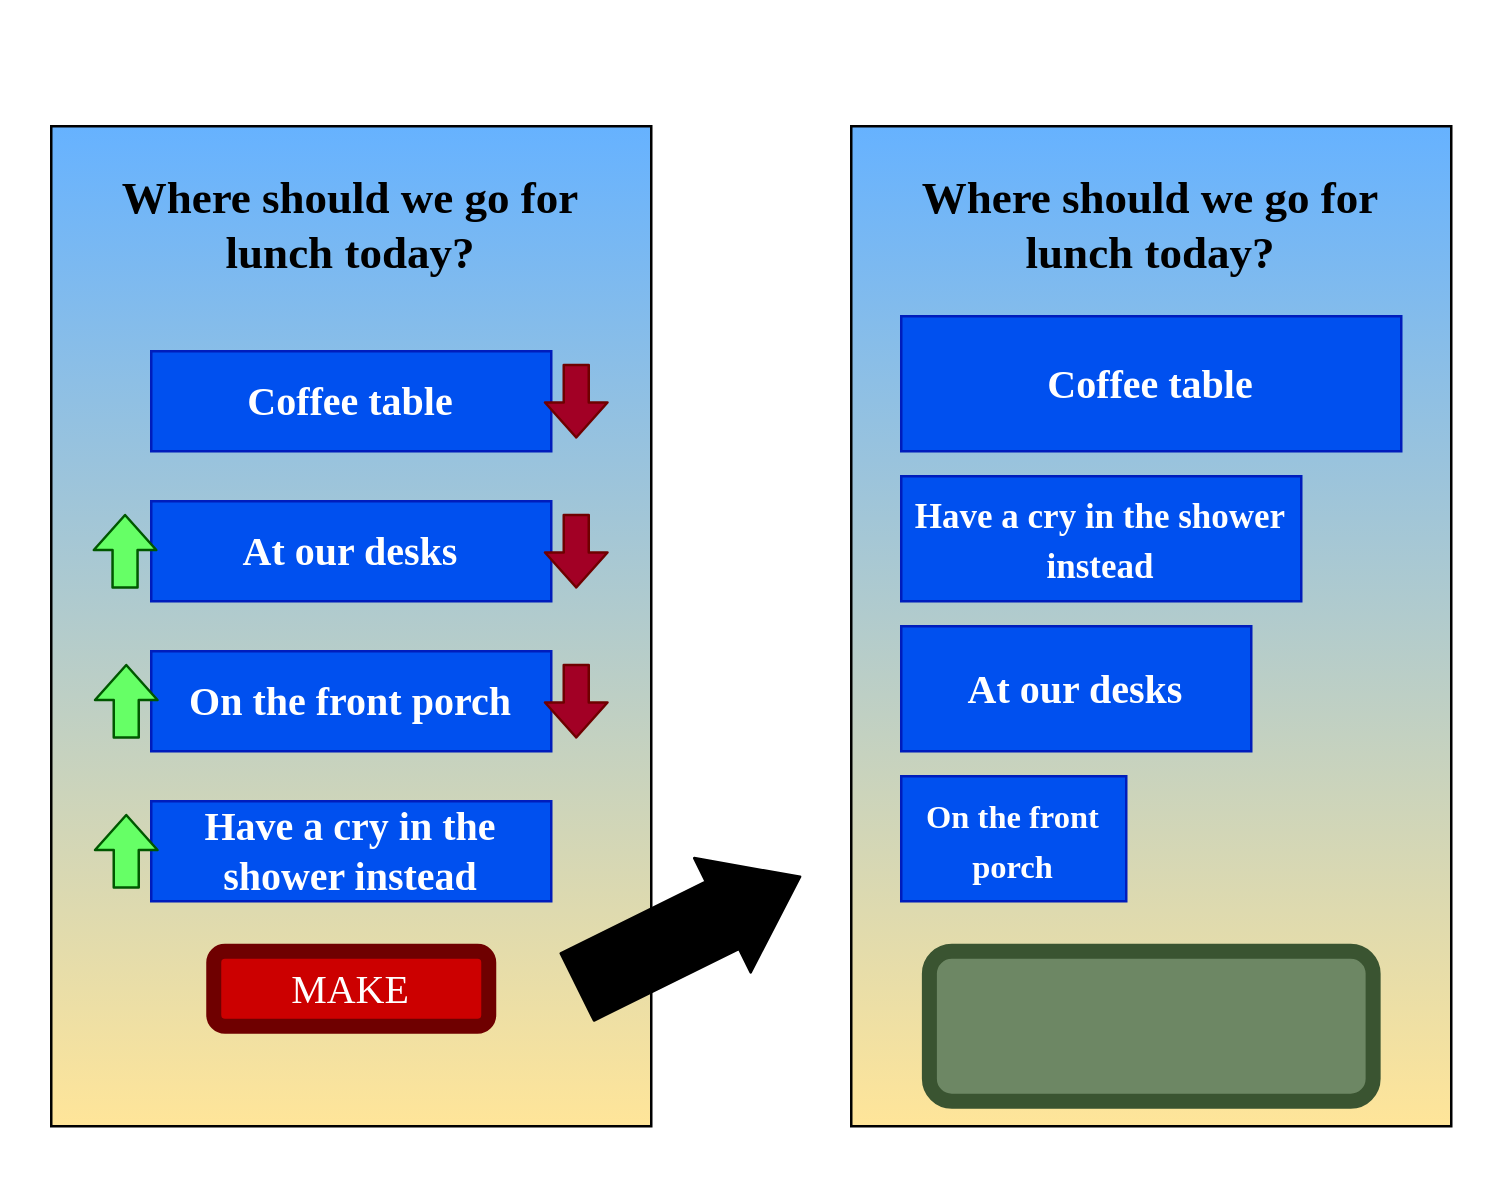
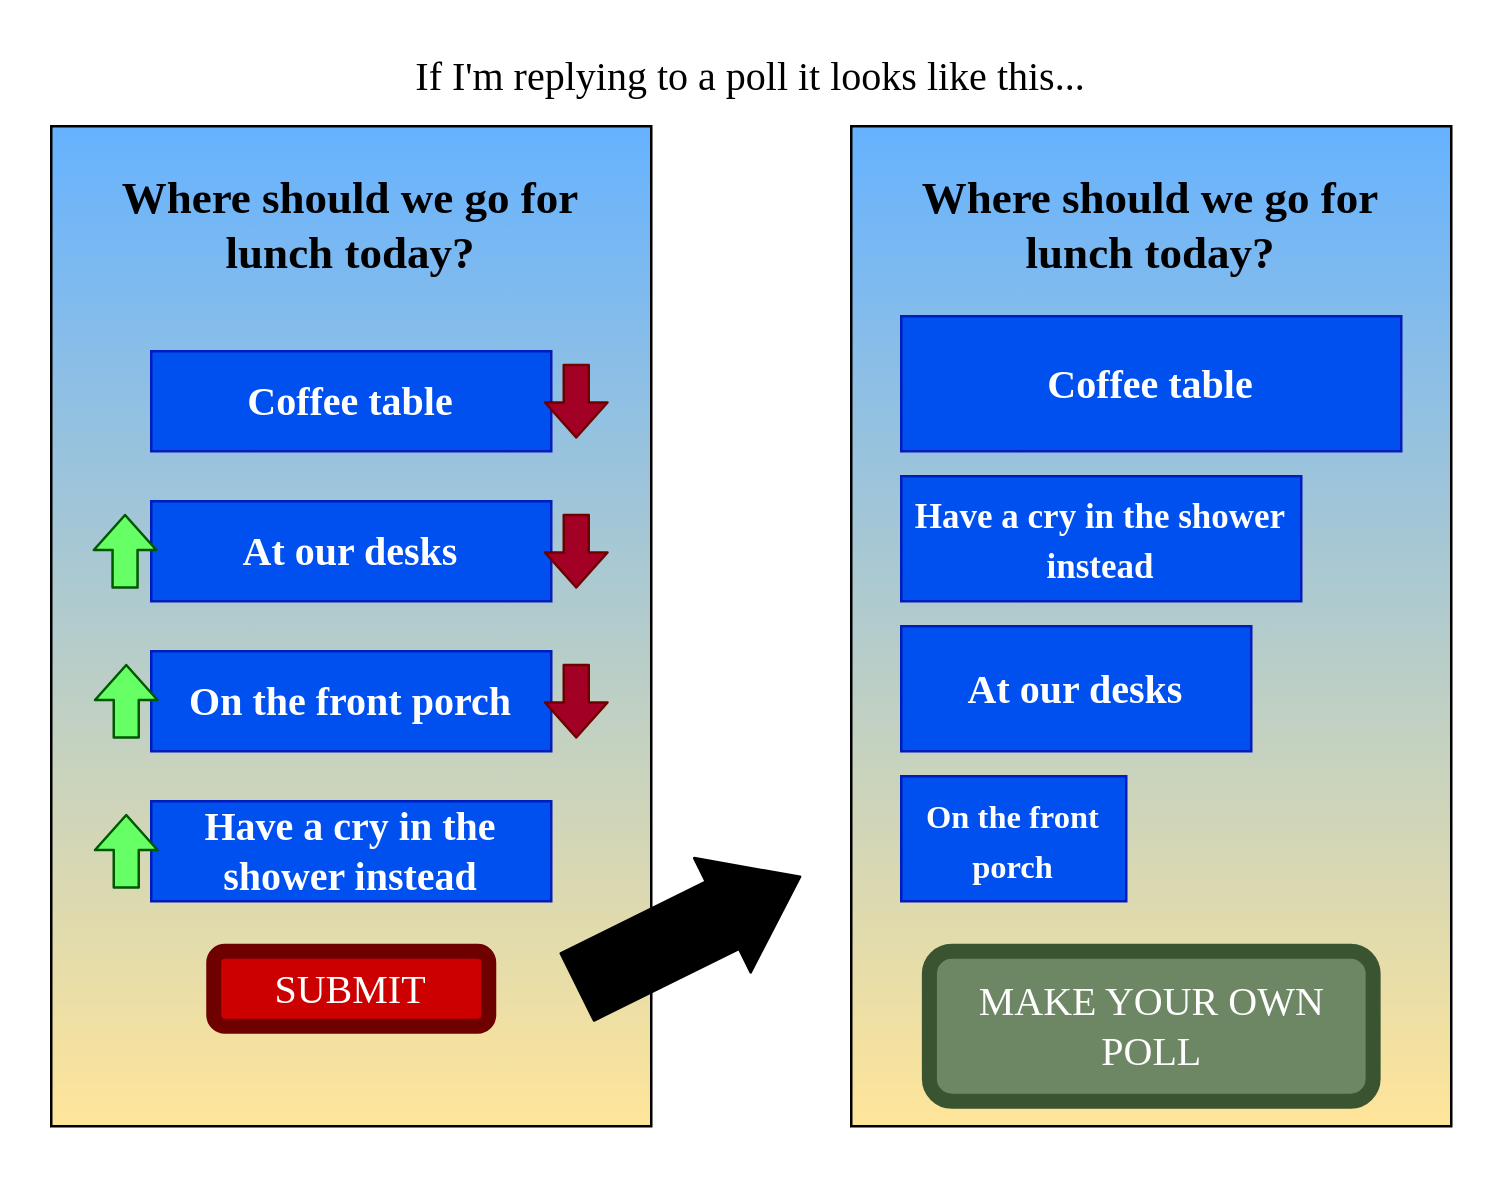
none -> (751, 76)
(351, 989) -> (351, 989)
none -> (1151, 1026)
